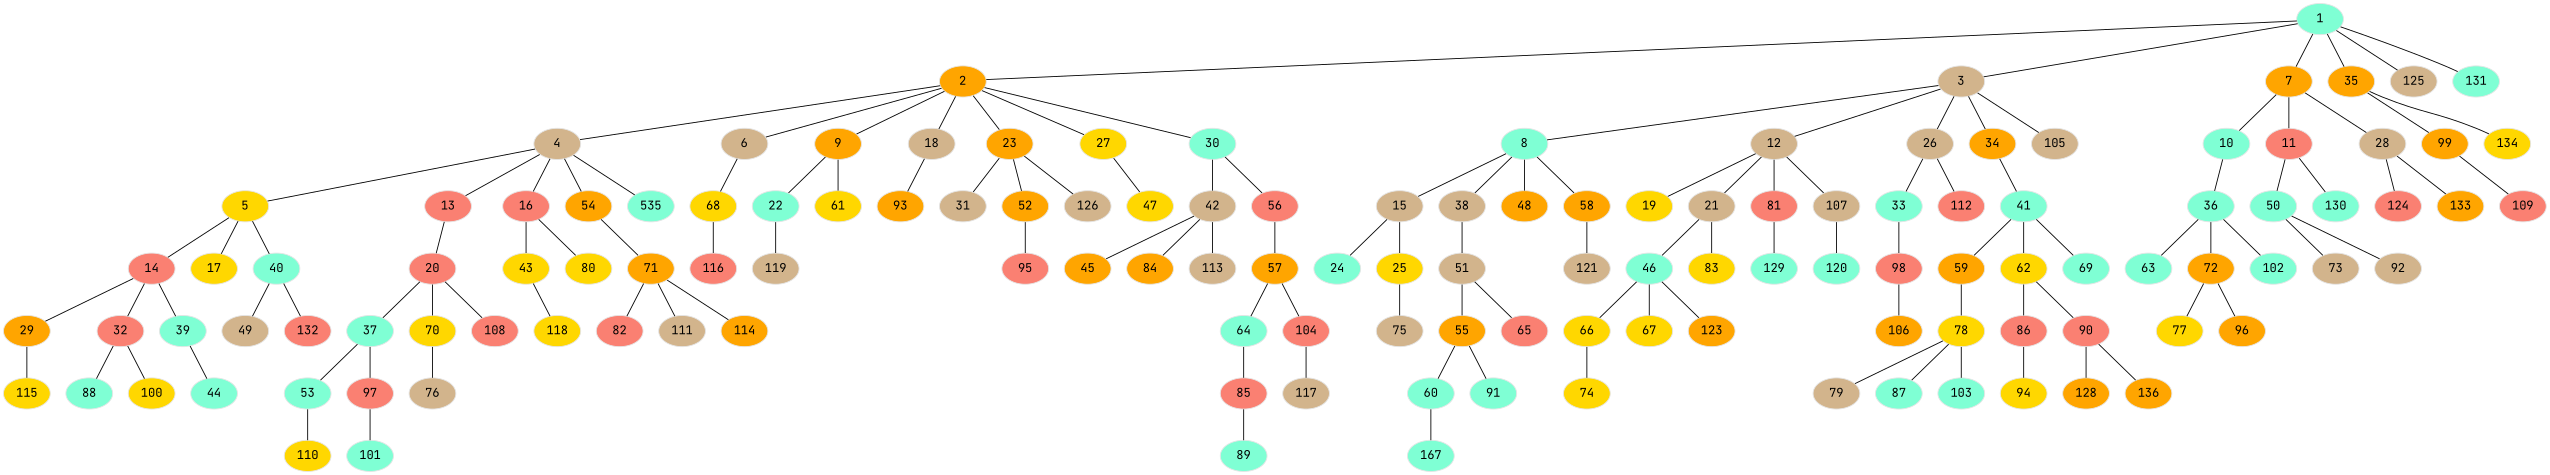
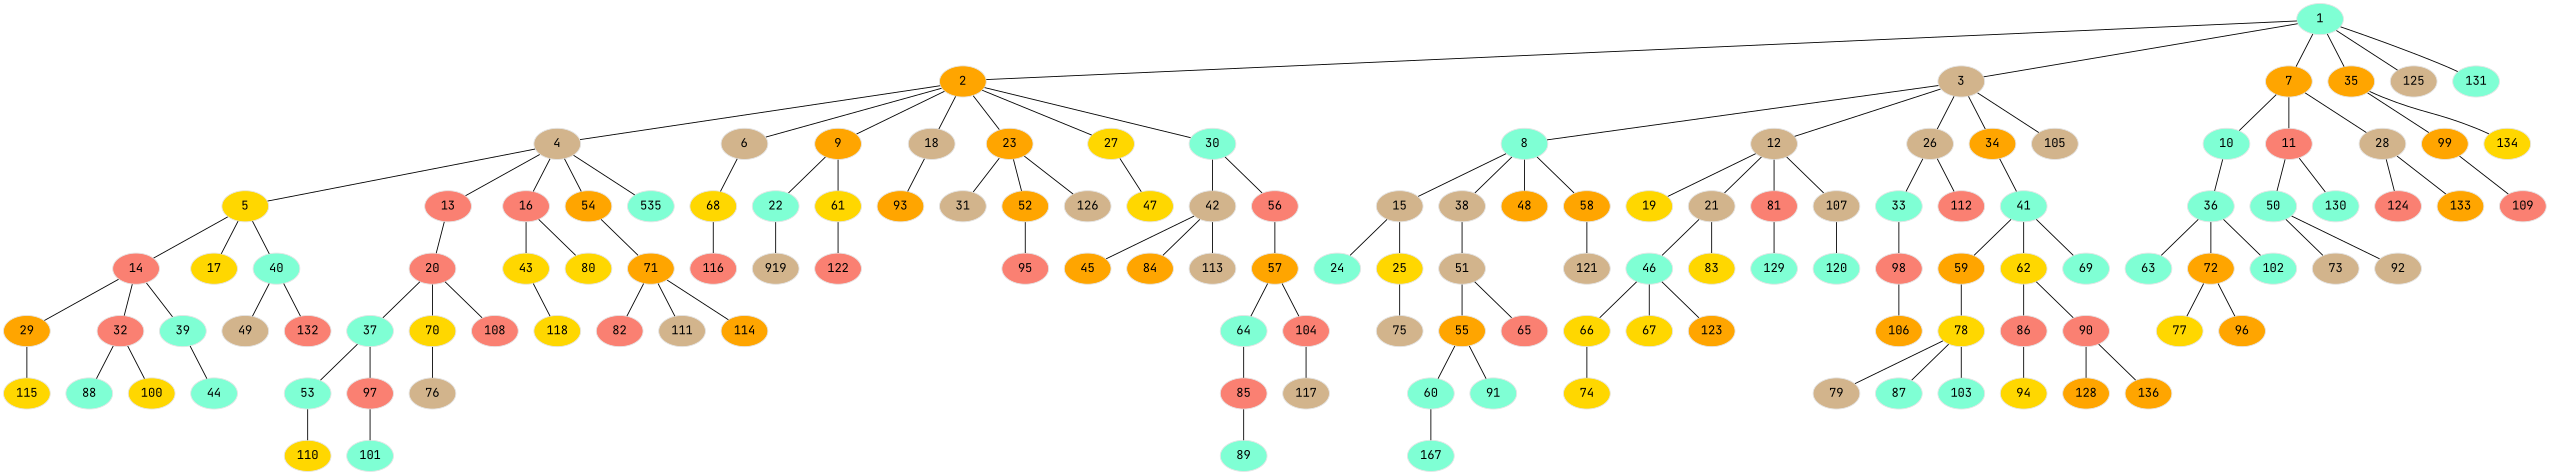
(776, 269) -> (776, 269)
none -> (838, 269)
